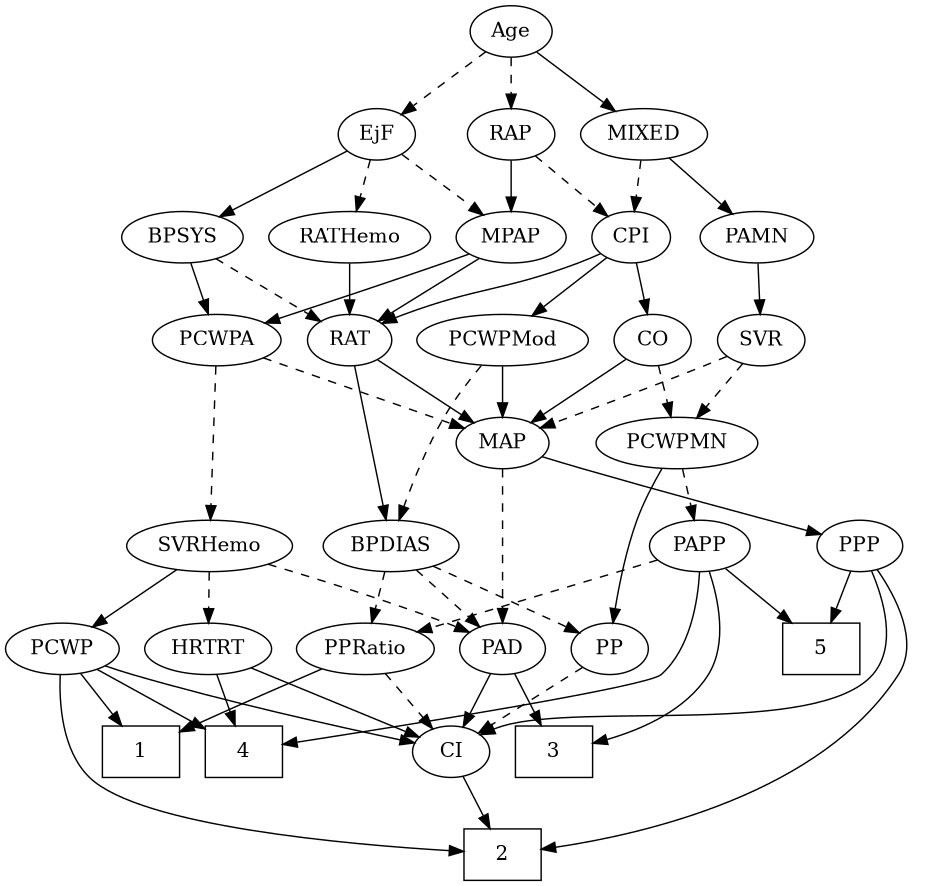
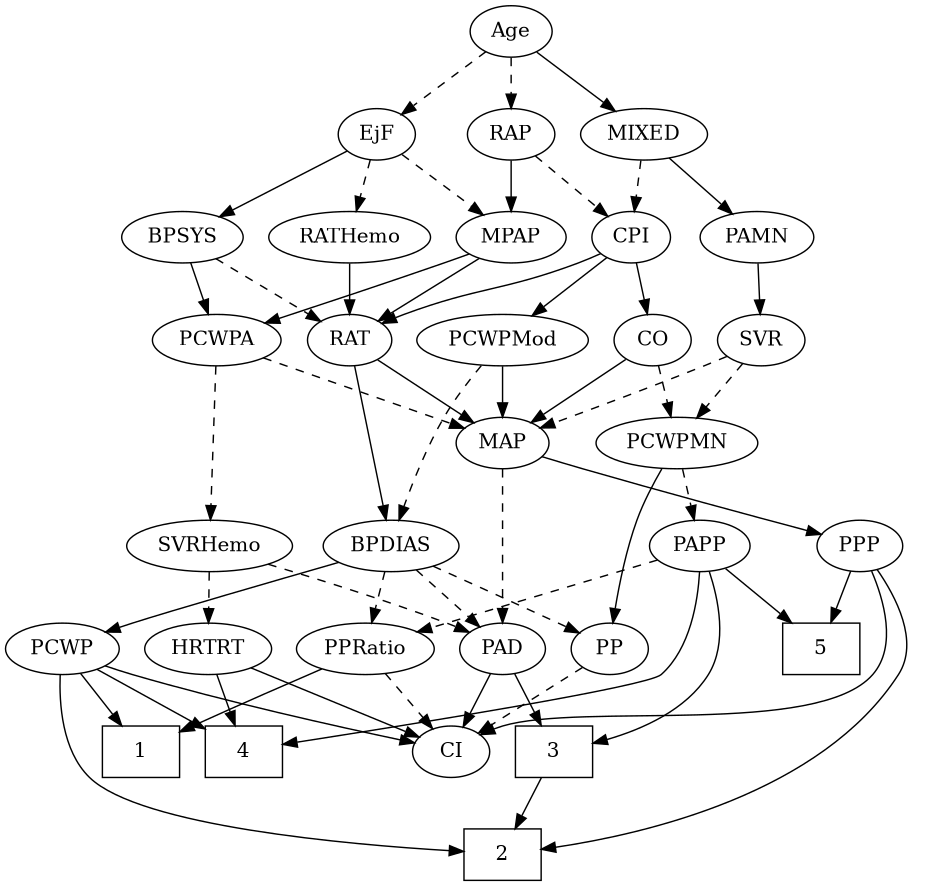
(141, 594) -> (229, 594)
(473, 796) -> (532, 797)
